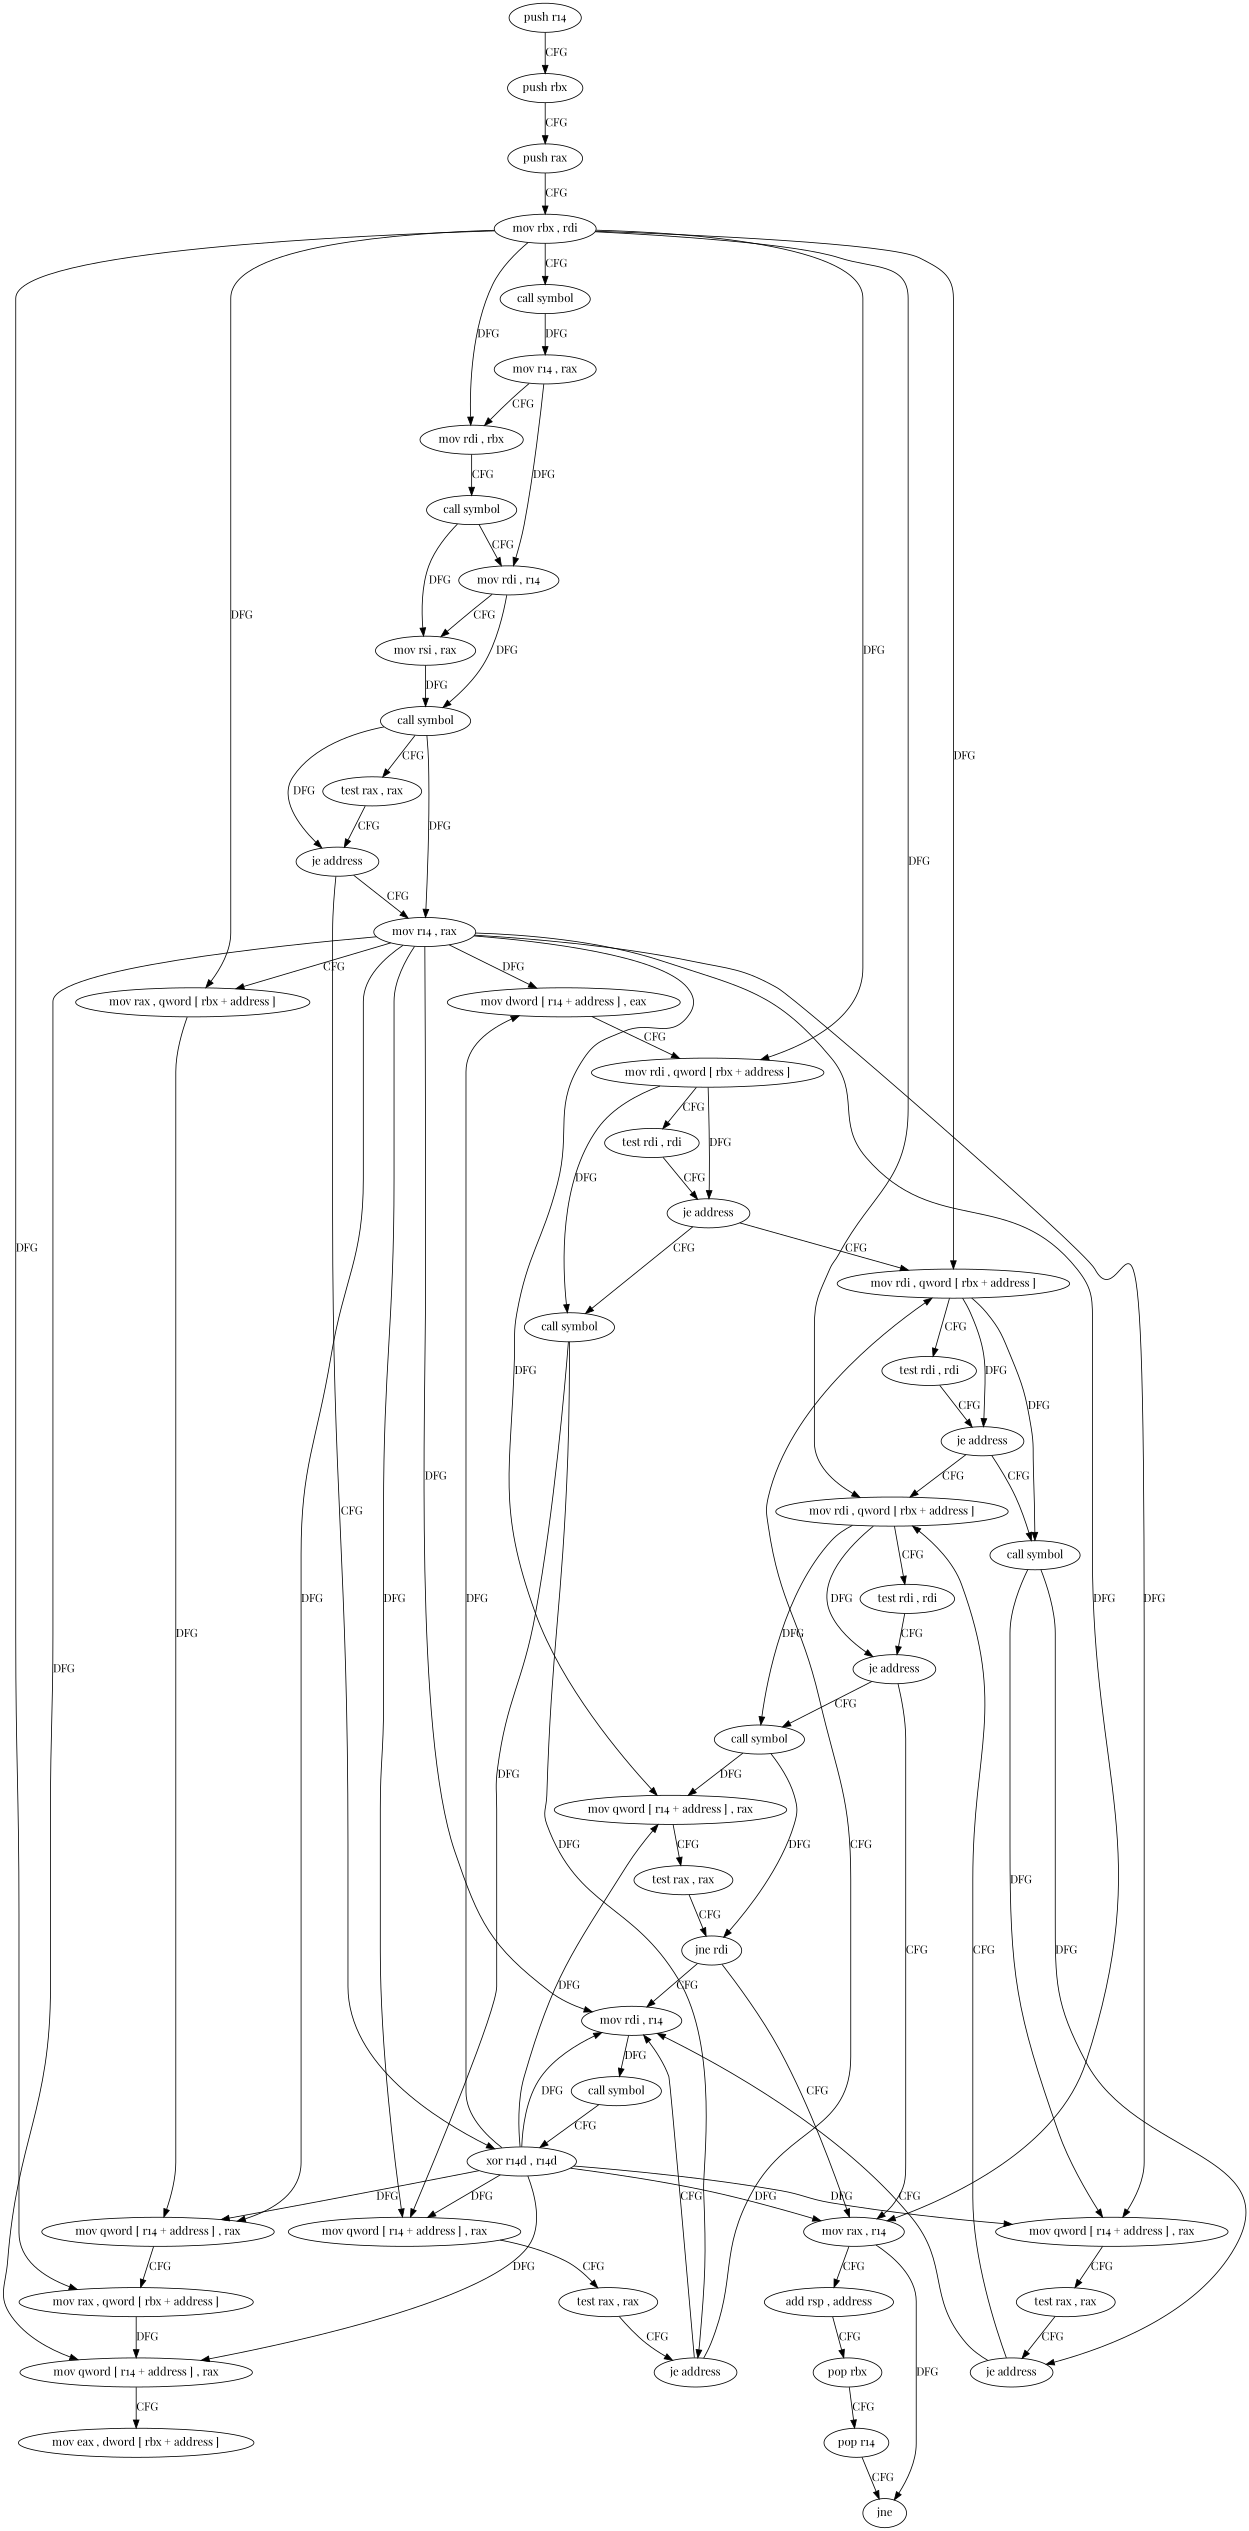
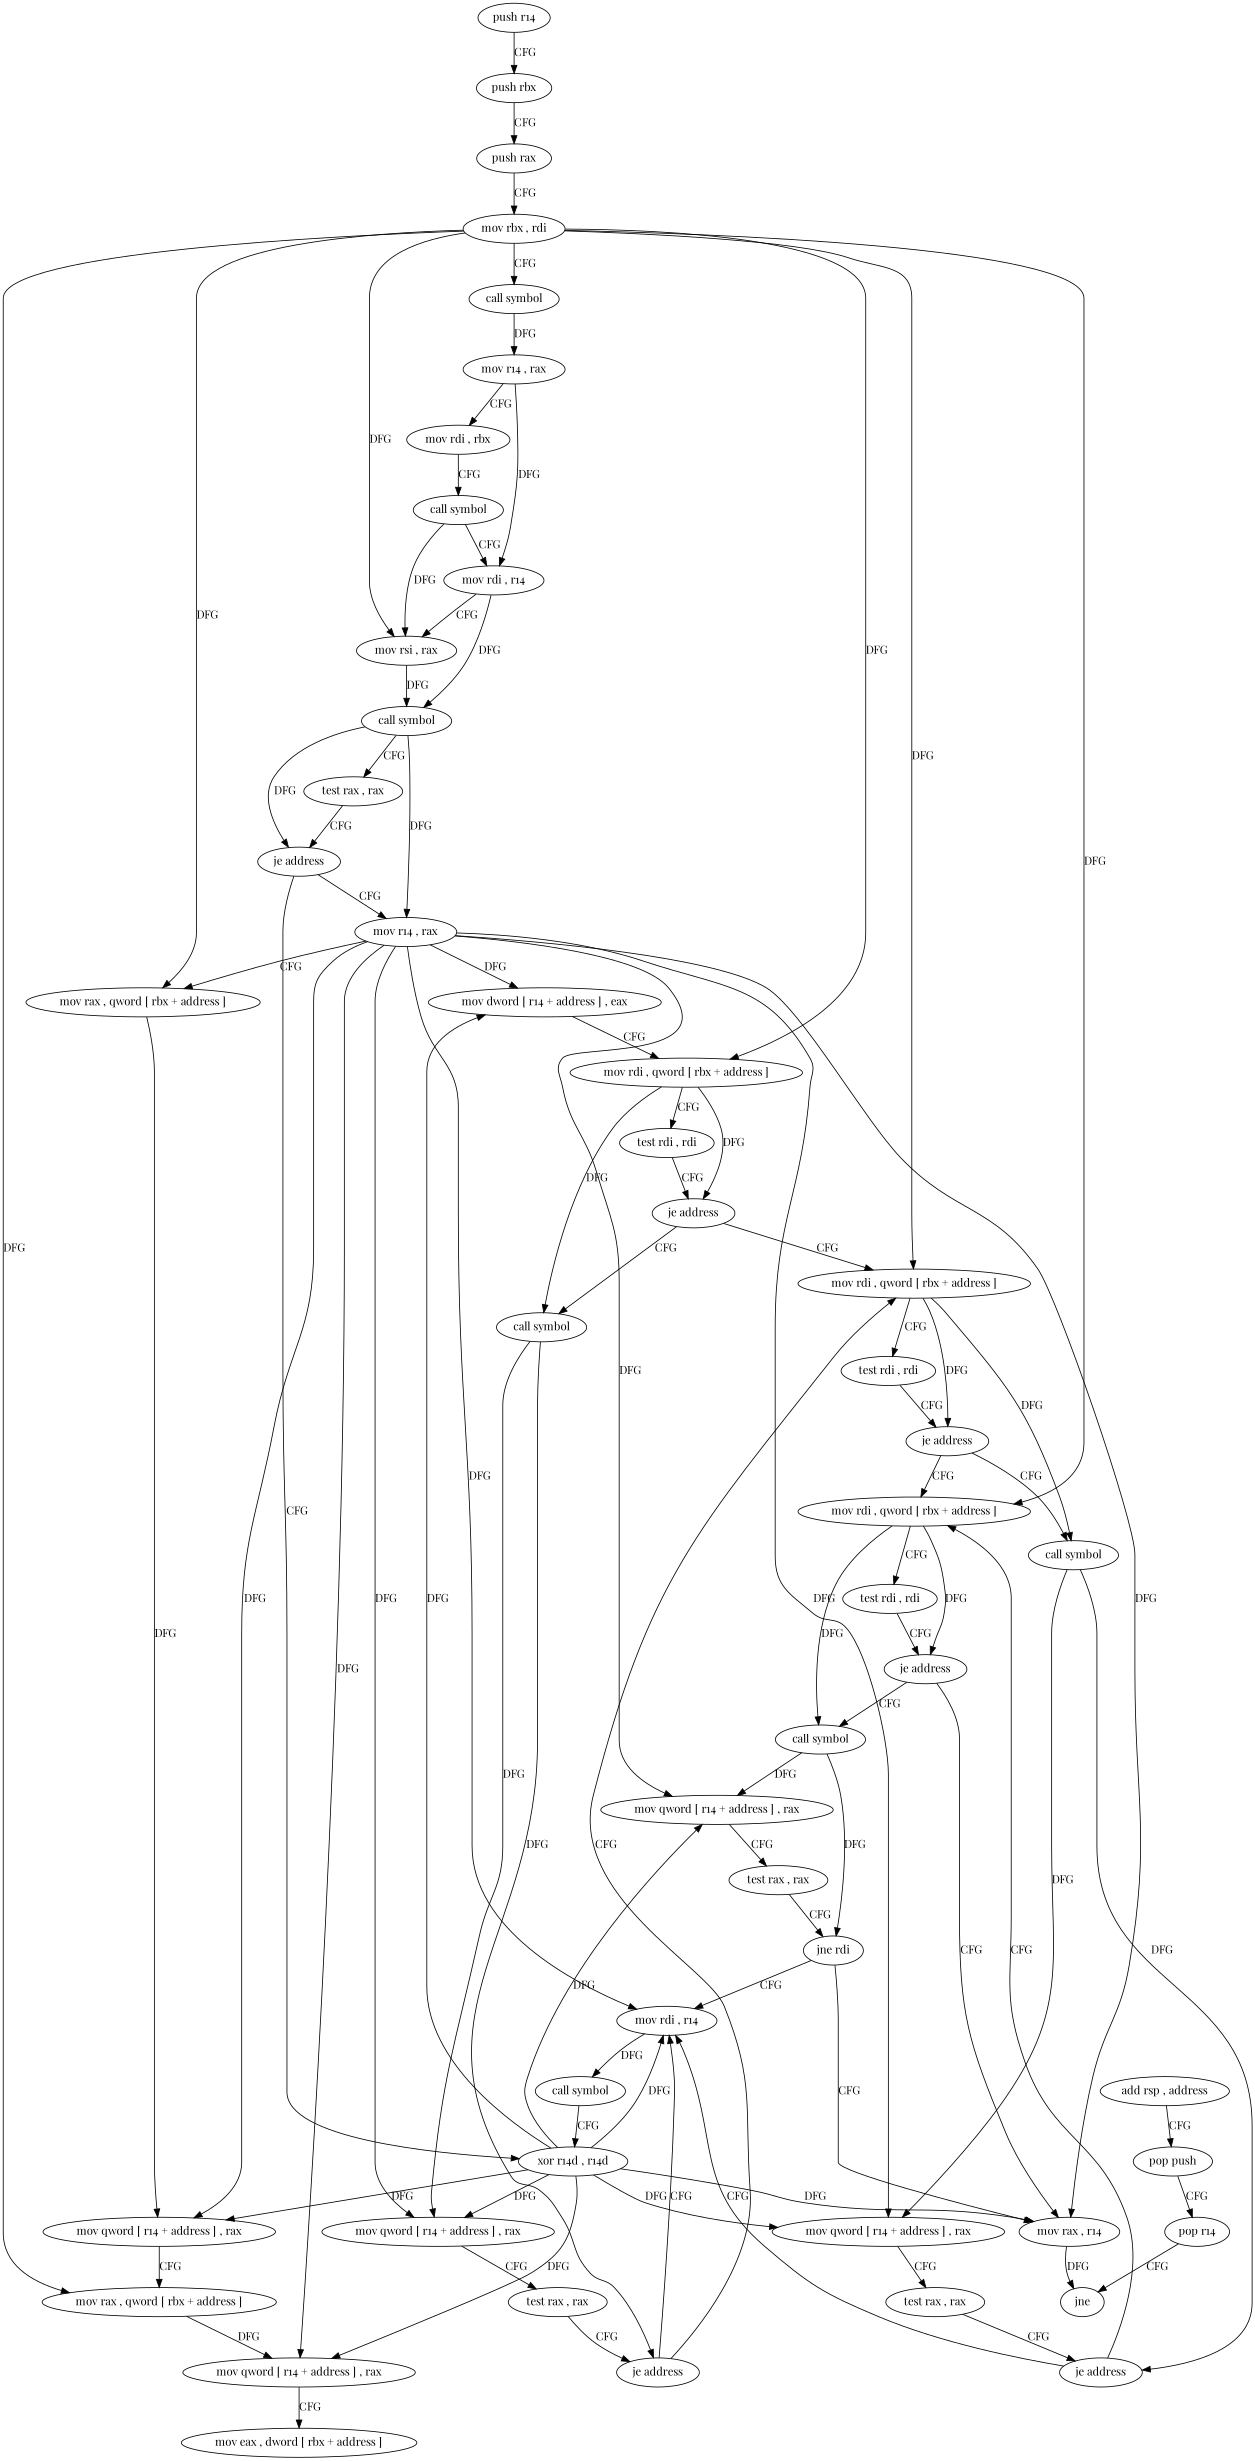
(480, 322) -> (369, 403)
(843, 2263) -> none
(848, 2372) -> (1173, 2161)
